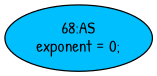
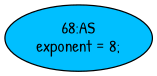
(79, 38) -> (79, 38)
